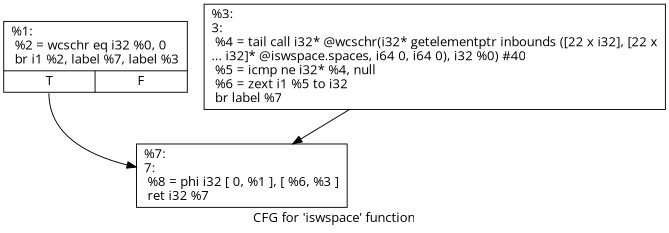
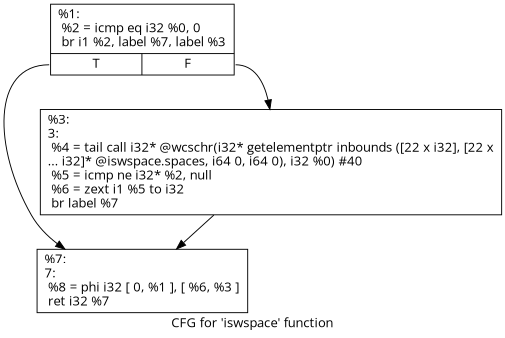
(89, 46) -> (130, 28)
(294, 70) -> (130, 176)
none -> (258, 76)
